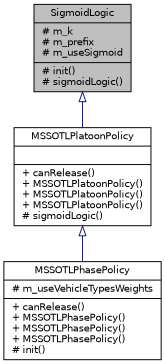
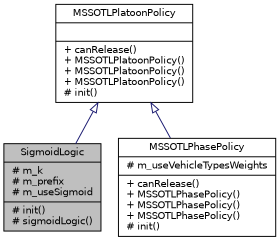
(83, 115) -> (84, 128)
(63, 216) -> (81, 93)
